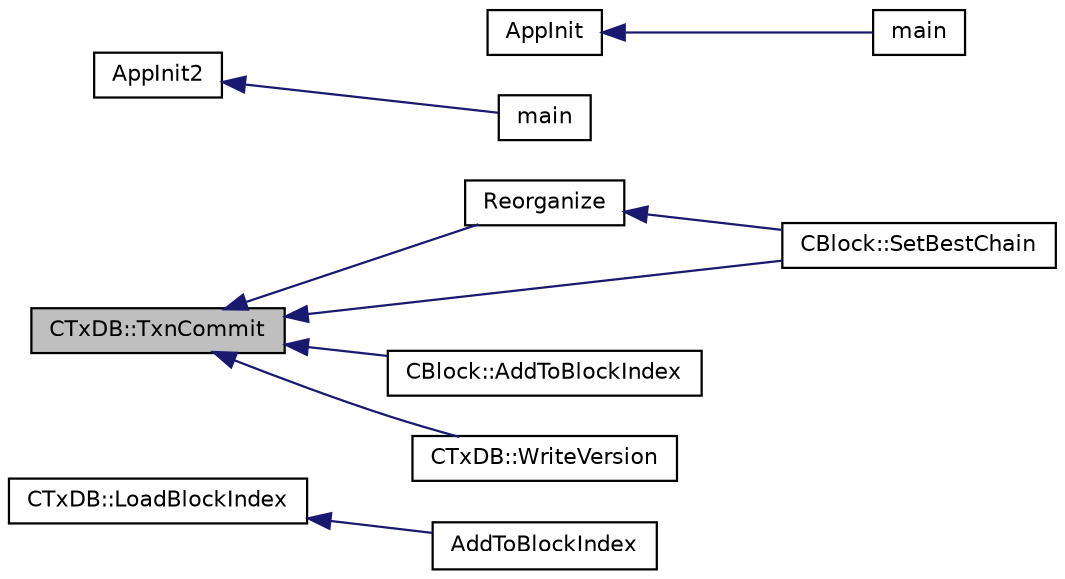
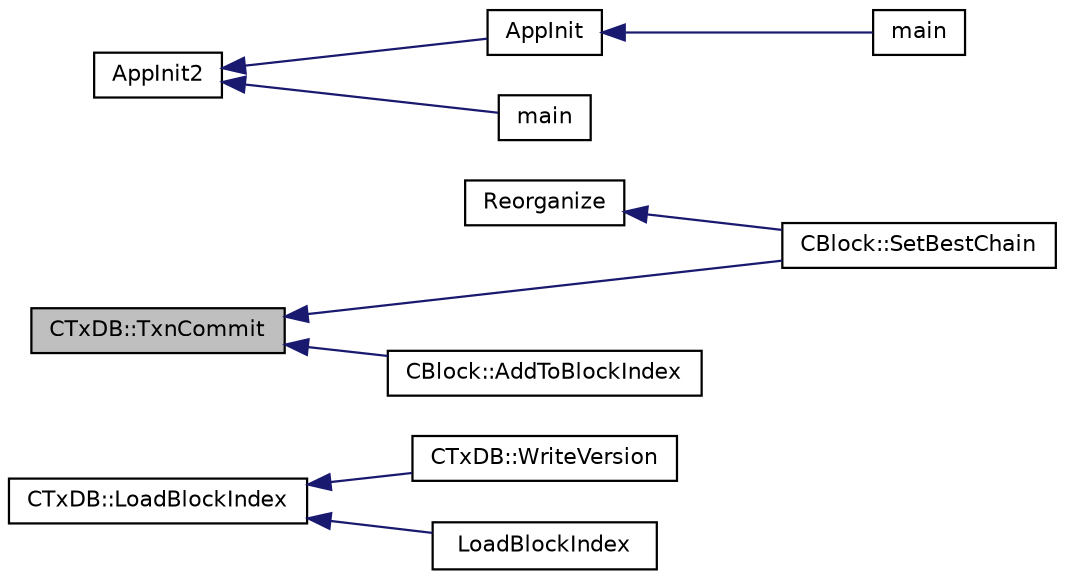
none -> (366, 52)
(362, 263) -> none
(346, 402) -> (371, 477)
(545, 546) -> (545, 546)
